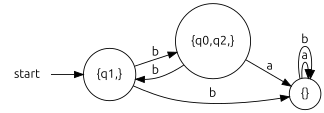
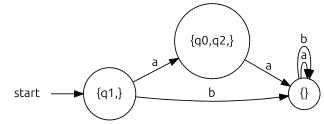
(156, 52) -> (155, 63)
(165, 75) -> none
